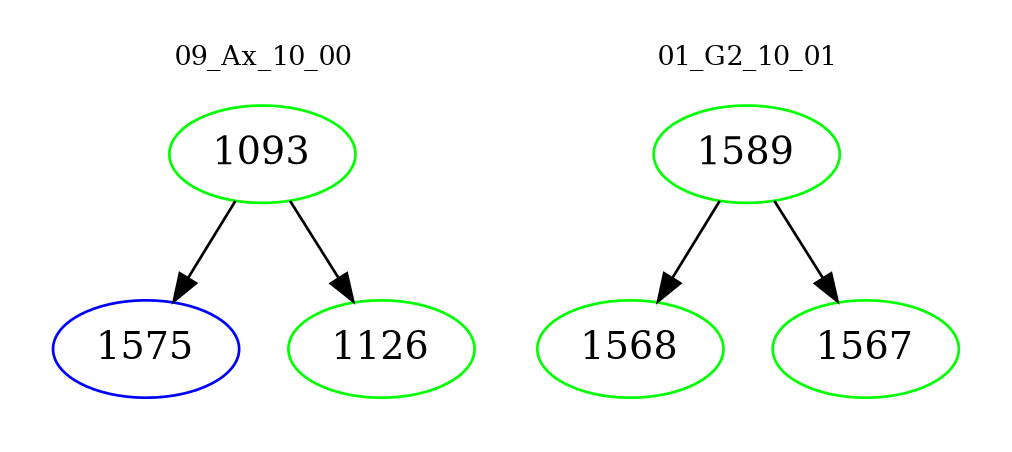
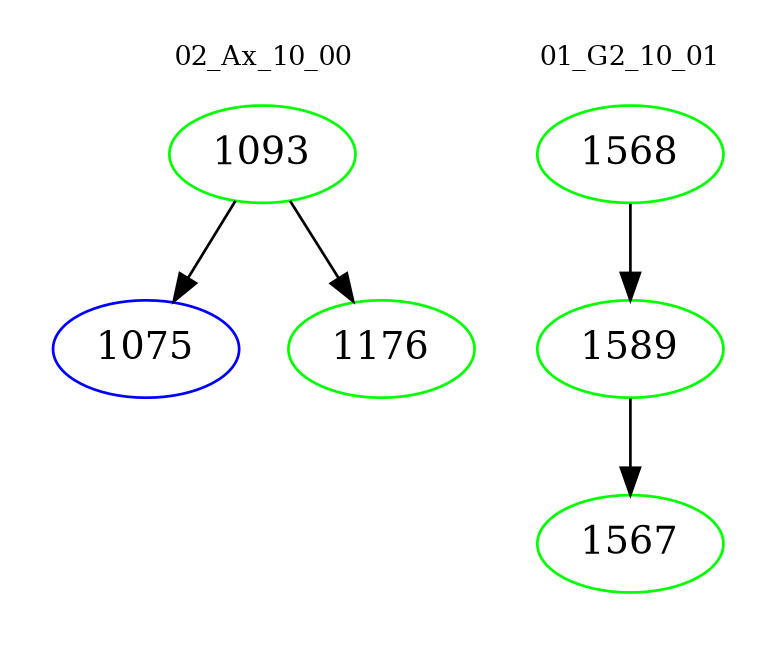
(264, 58) -> (264, 58)
(696, 239) -> (630, 238)
(146, 349) -> (146, 349)
(381, 349) -> (381, 349)
